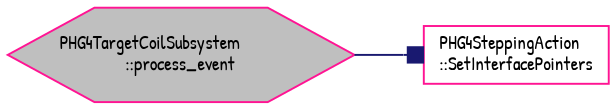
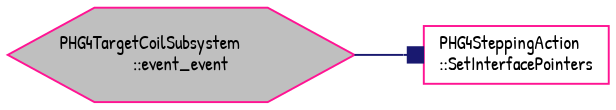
(181, 55) -> (181, 55)
